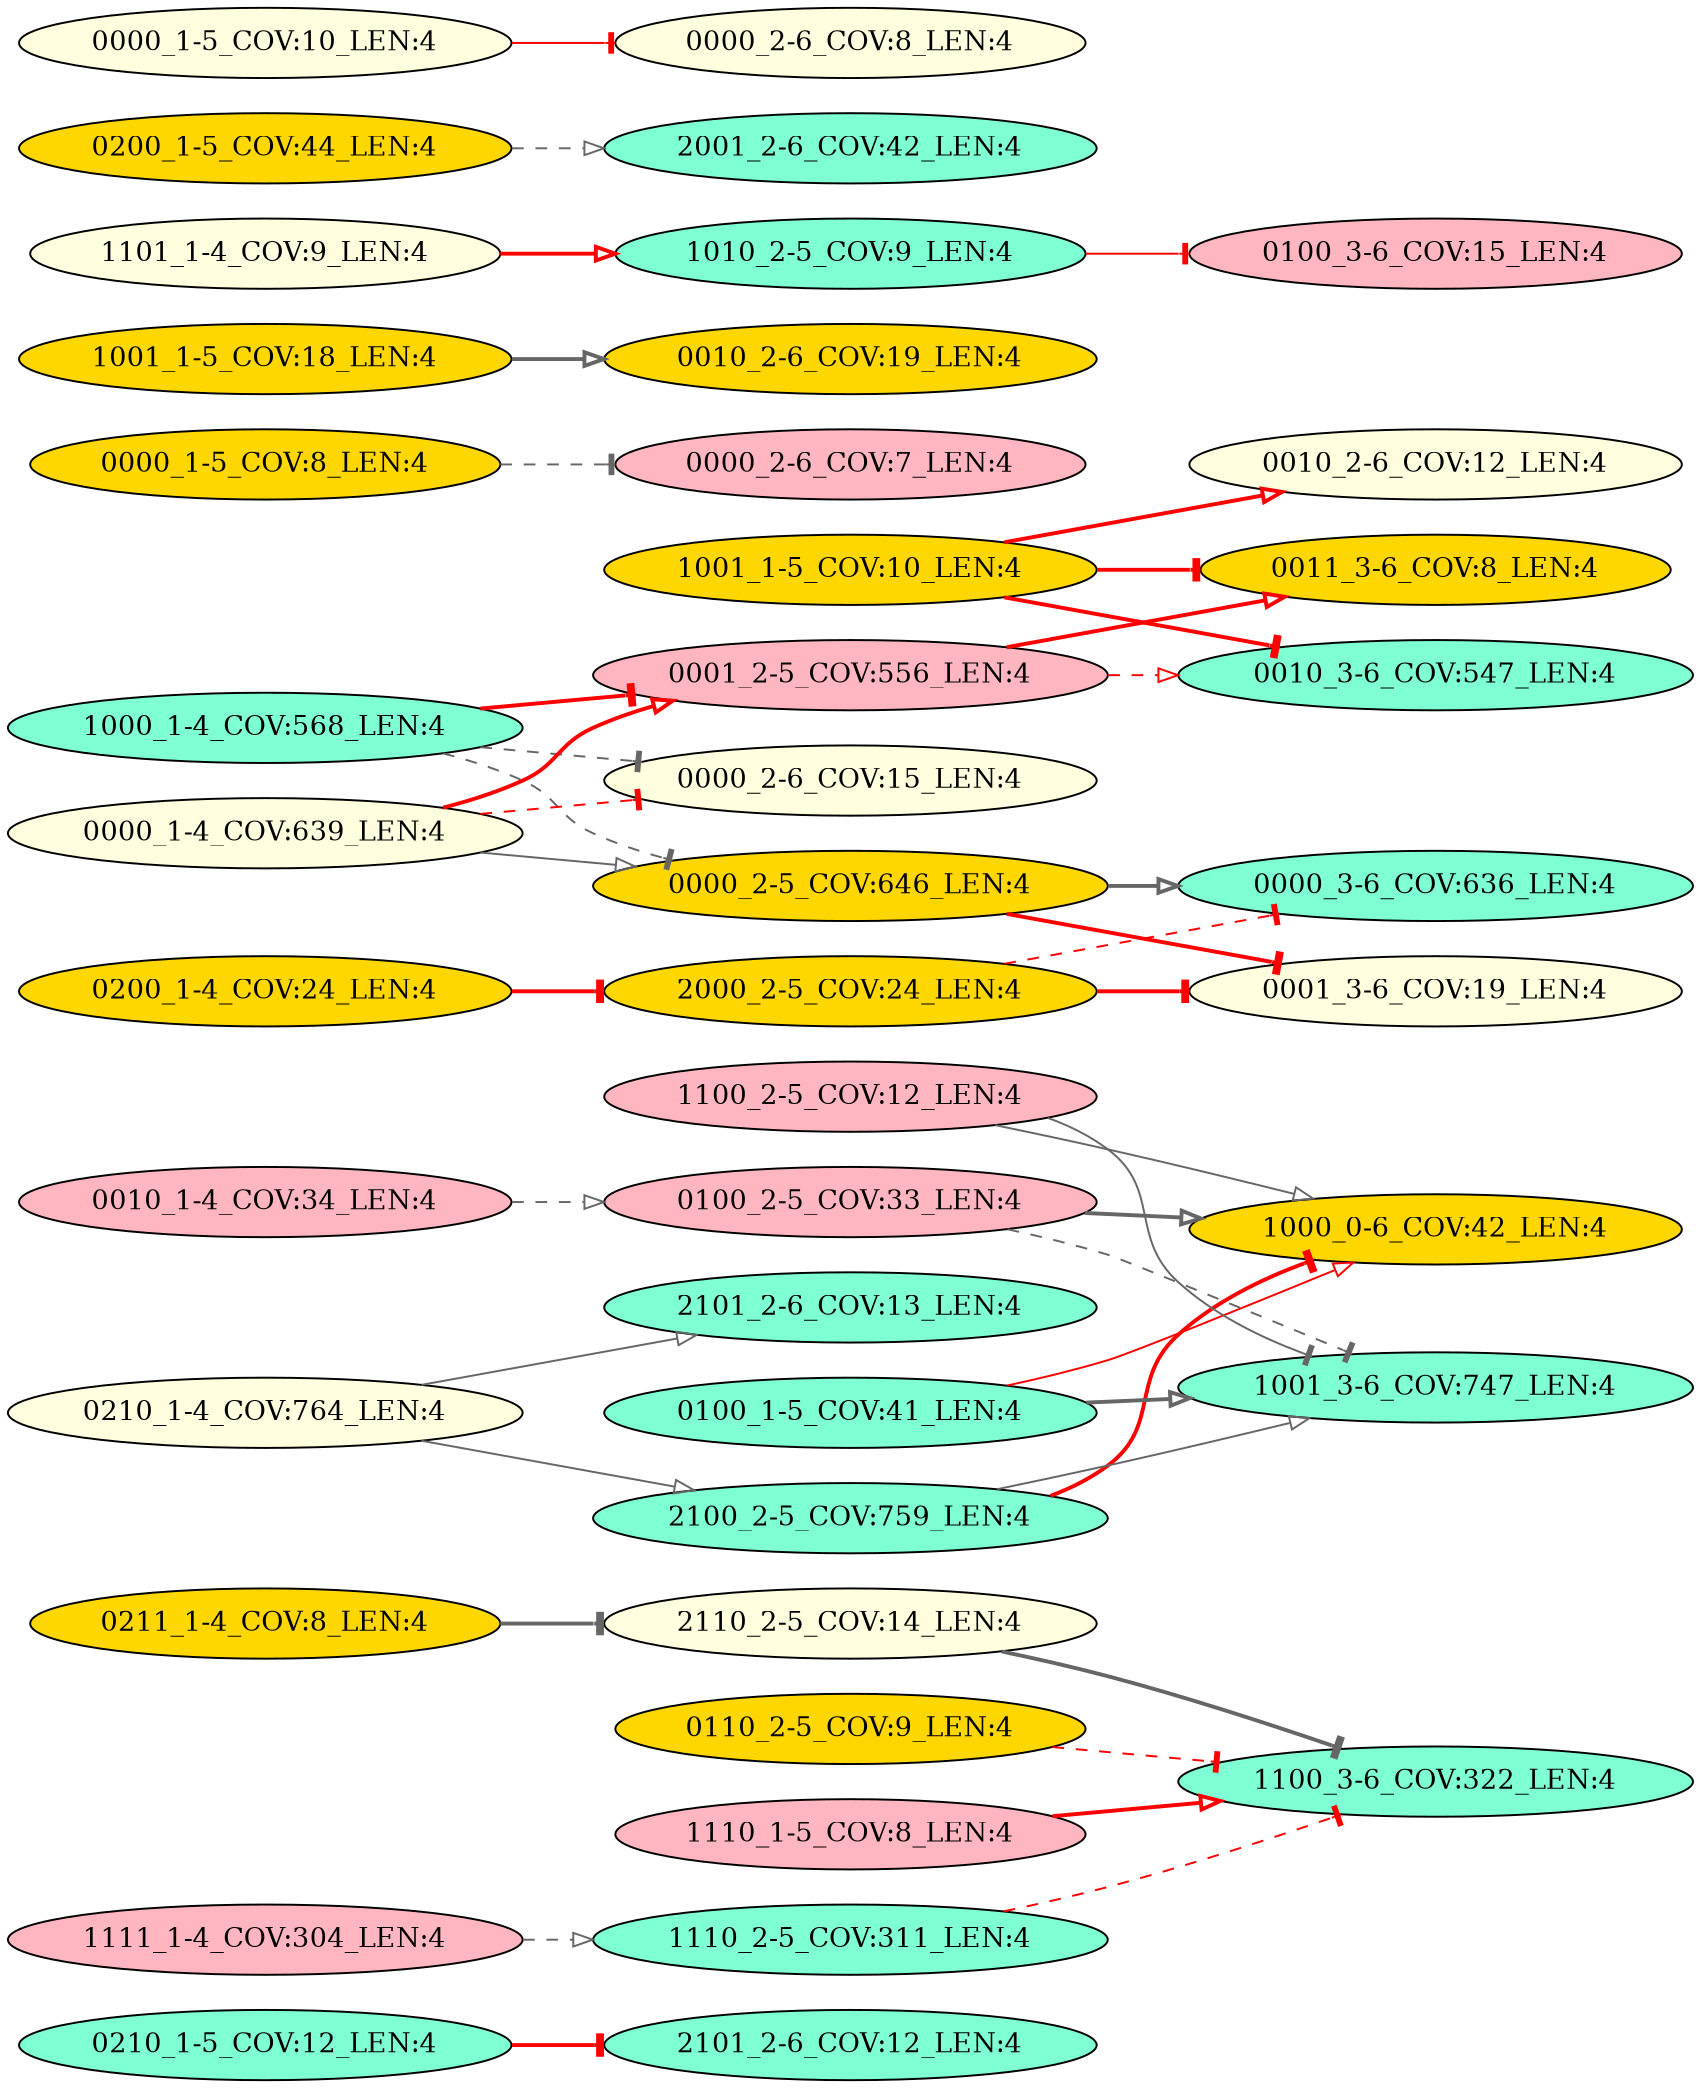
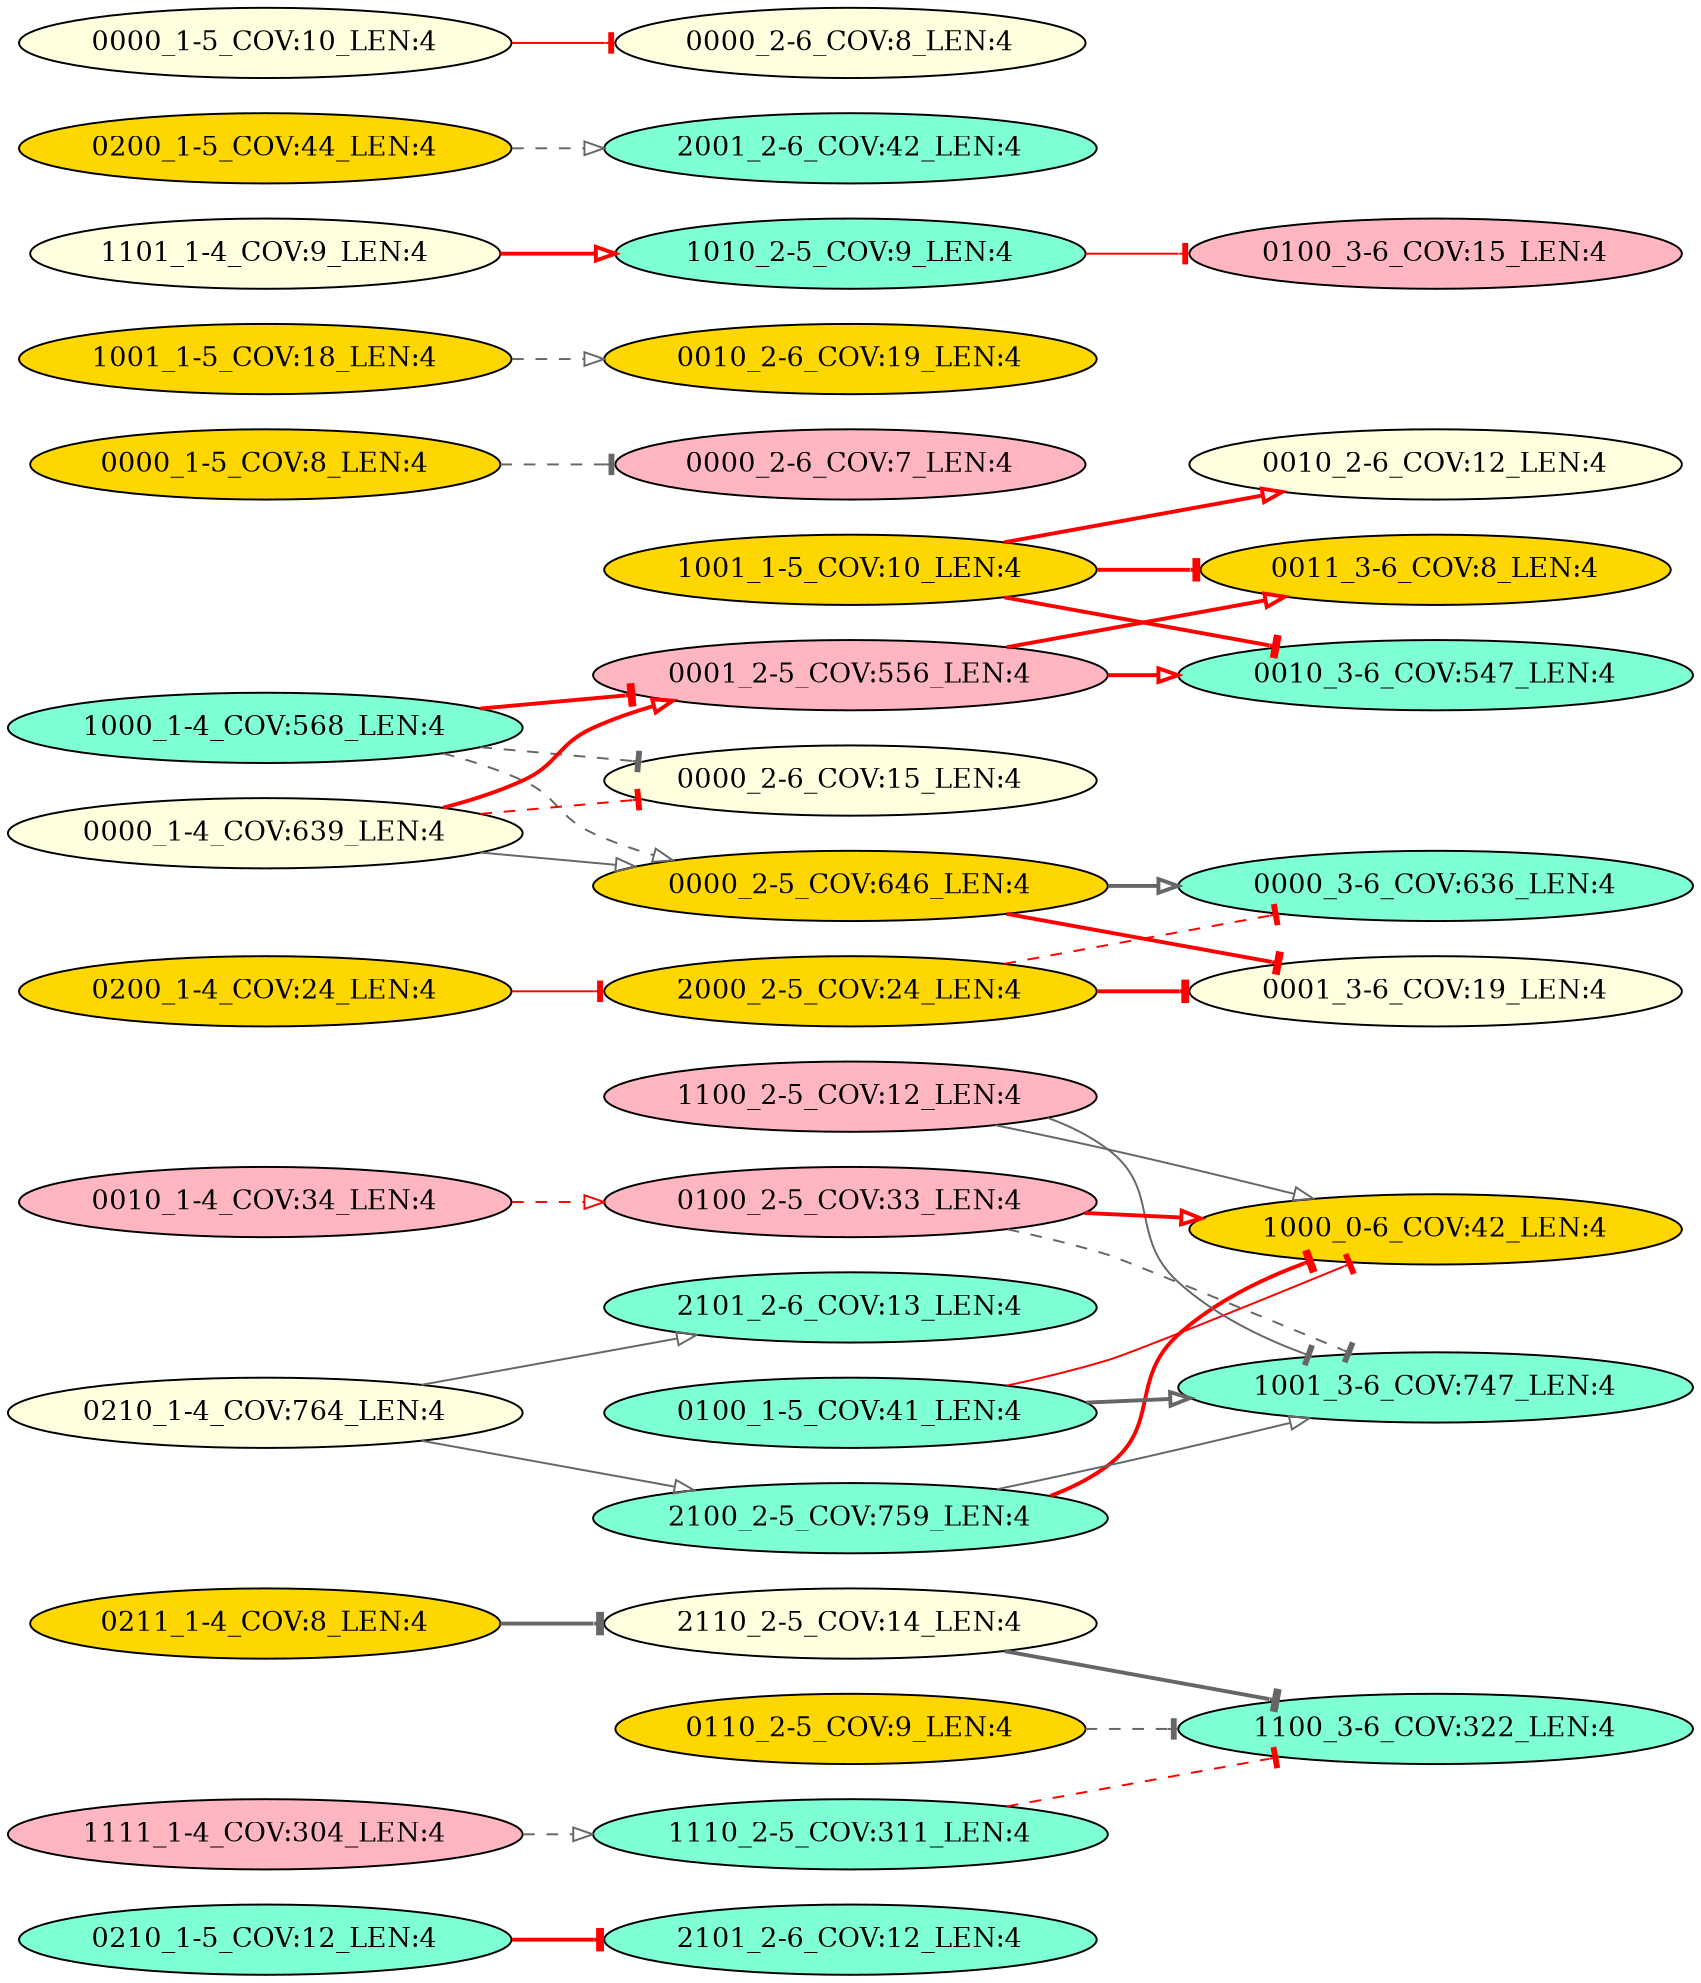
(548, 359) -> (548, 359)
(1133, 675) -> (1133, 675)
(545, 795) -> (546, 796)
(553, 991) -> (553, 991)
(548, 1202) -> (548, 1202)
(1130, 1215) -> (1130, 1215)
(1149, 1345) -> (1153, 1343)
(1131, 1754) -> (1127, 1729)
(850, 1834) -> none
